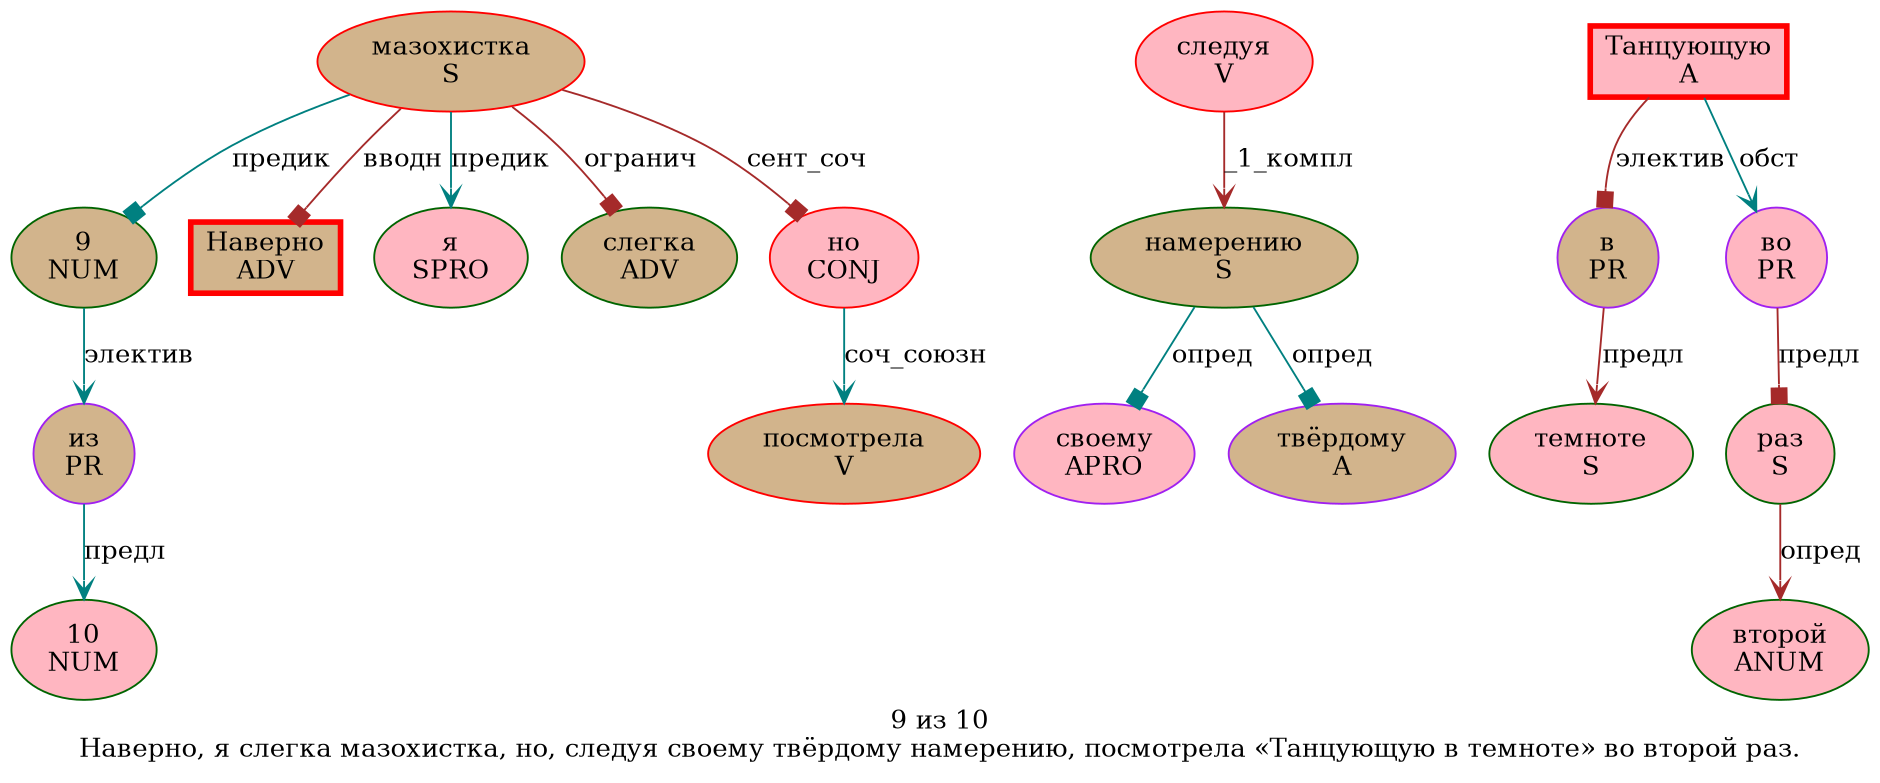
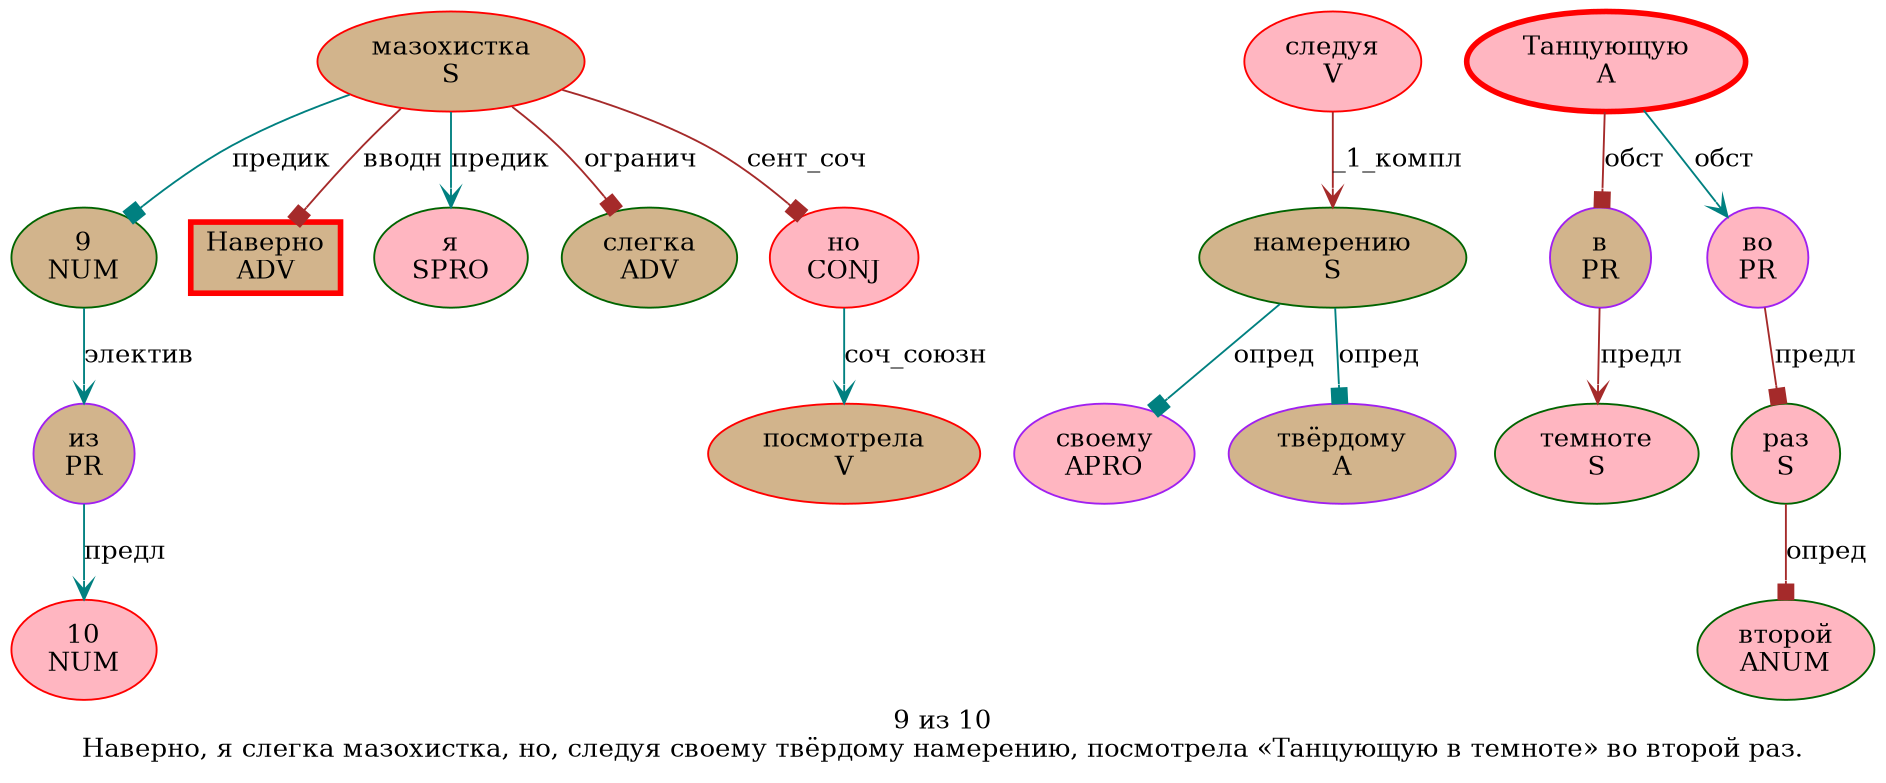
(1689, 62) -> (1606, 62)
(1671, 160) -> (1634, 160)
(1780, 542) -> (1786, 542)
(84, 650) -> (84, 650)
